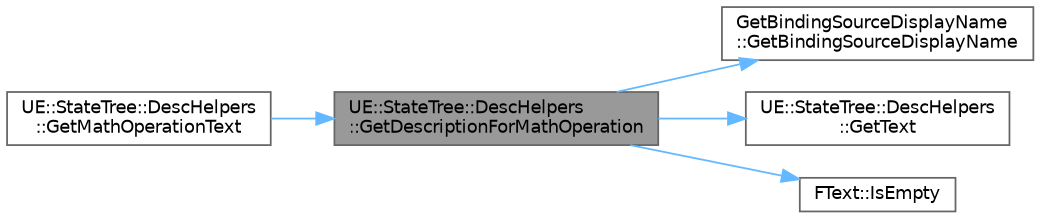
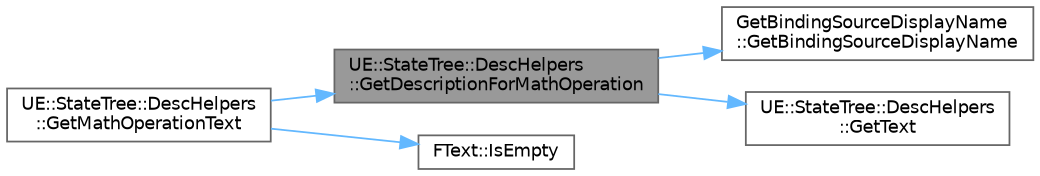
(706, 160) -> (336, 135)
